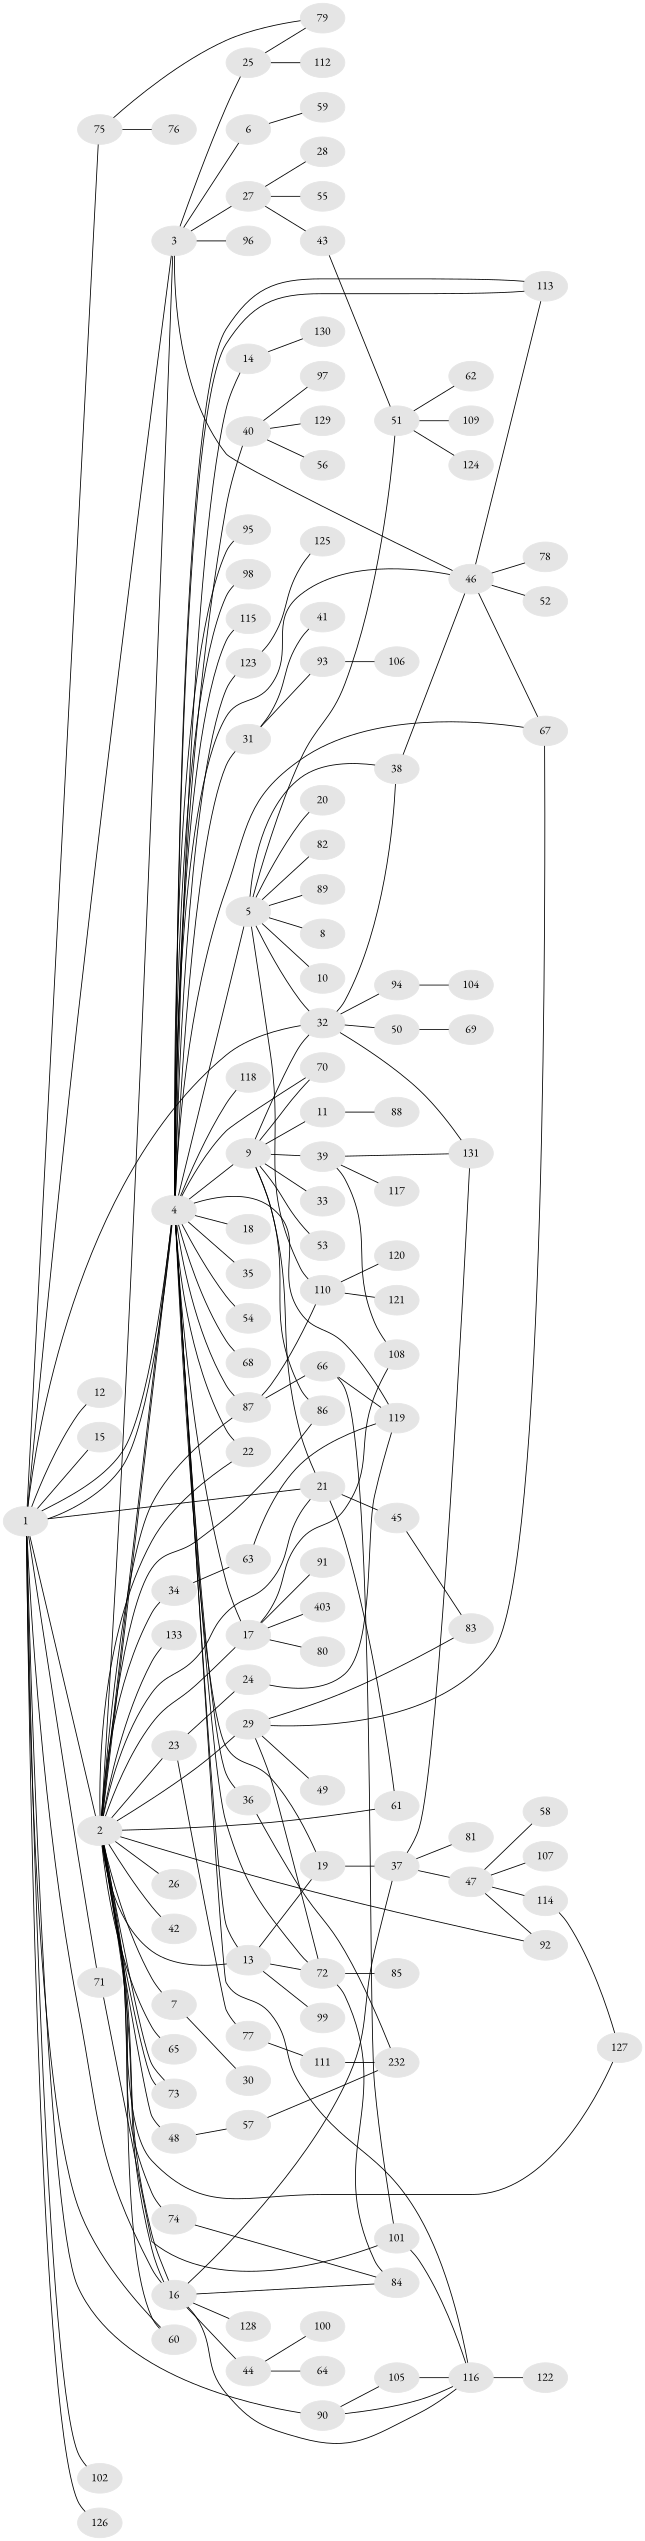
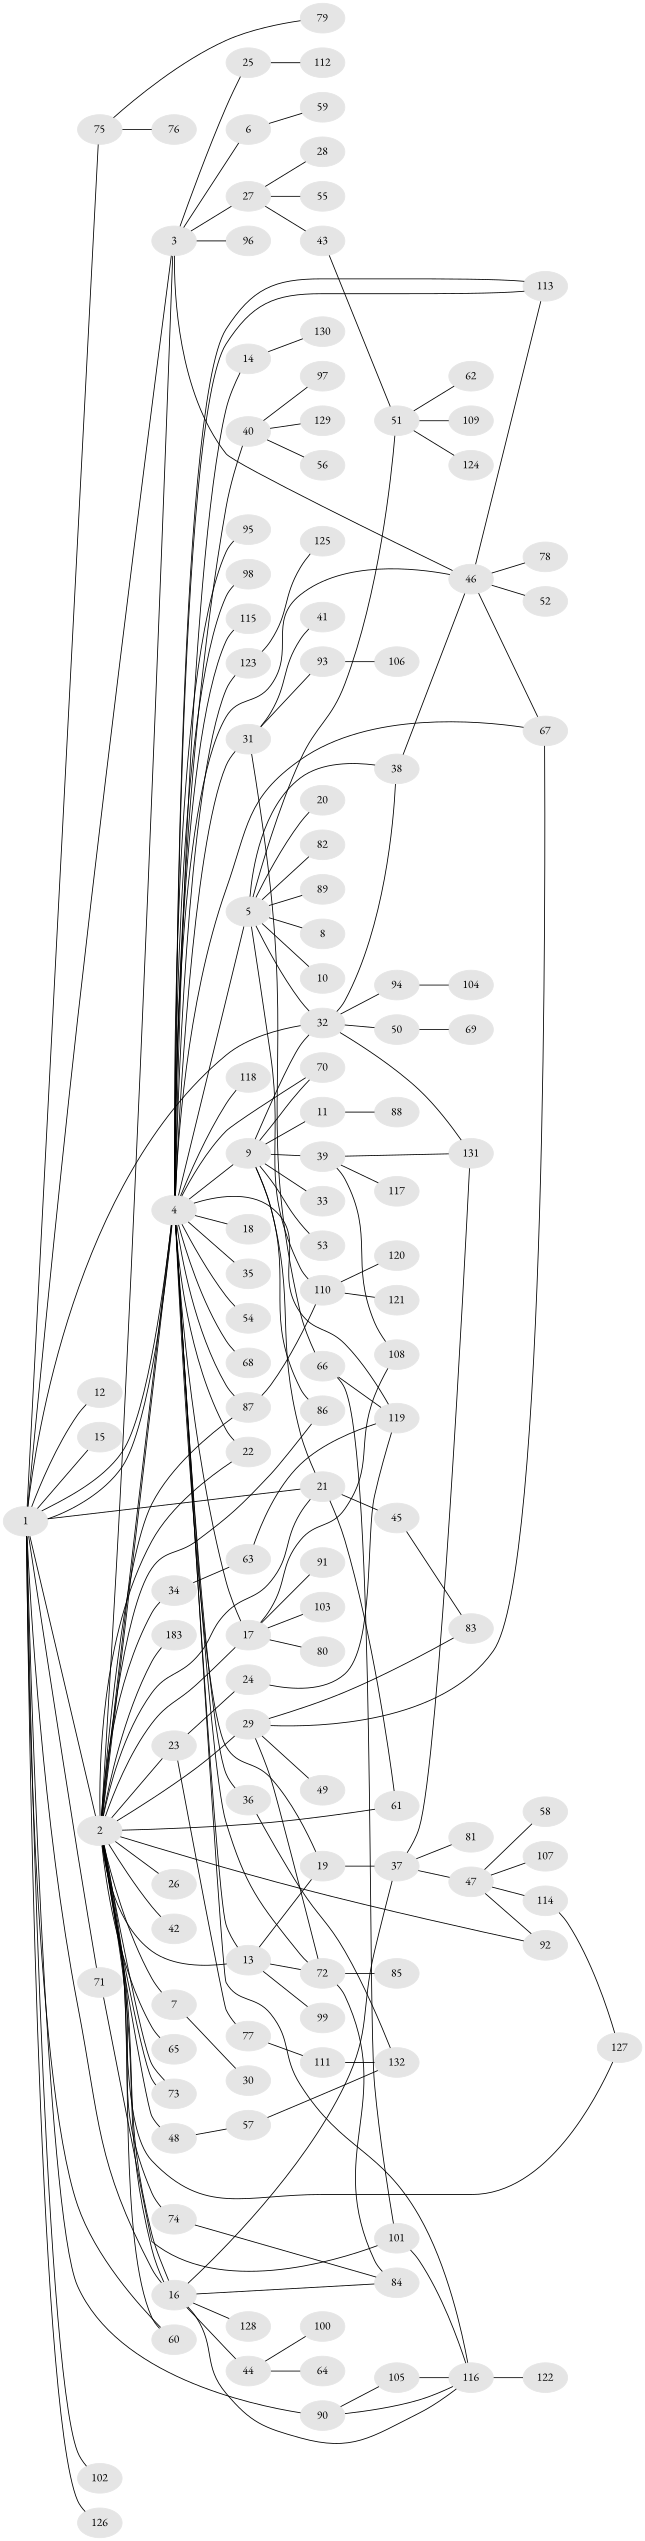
(285, 40) -> none
(285, 1387) -> (278, 1055)
(323, 1607) -> (323, 1607)
(174, 1635) -> (174, 1635)
(397, 2062) -> (397, 2062)
